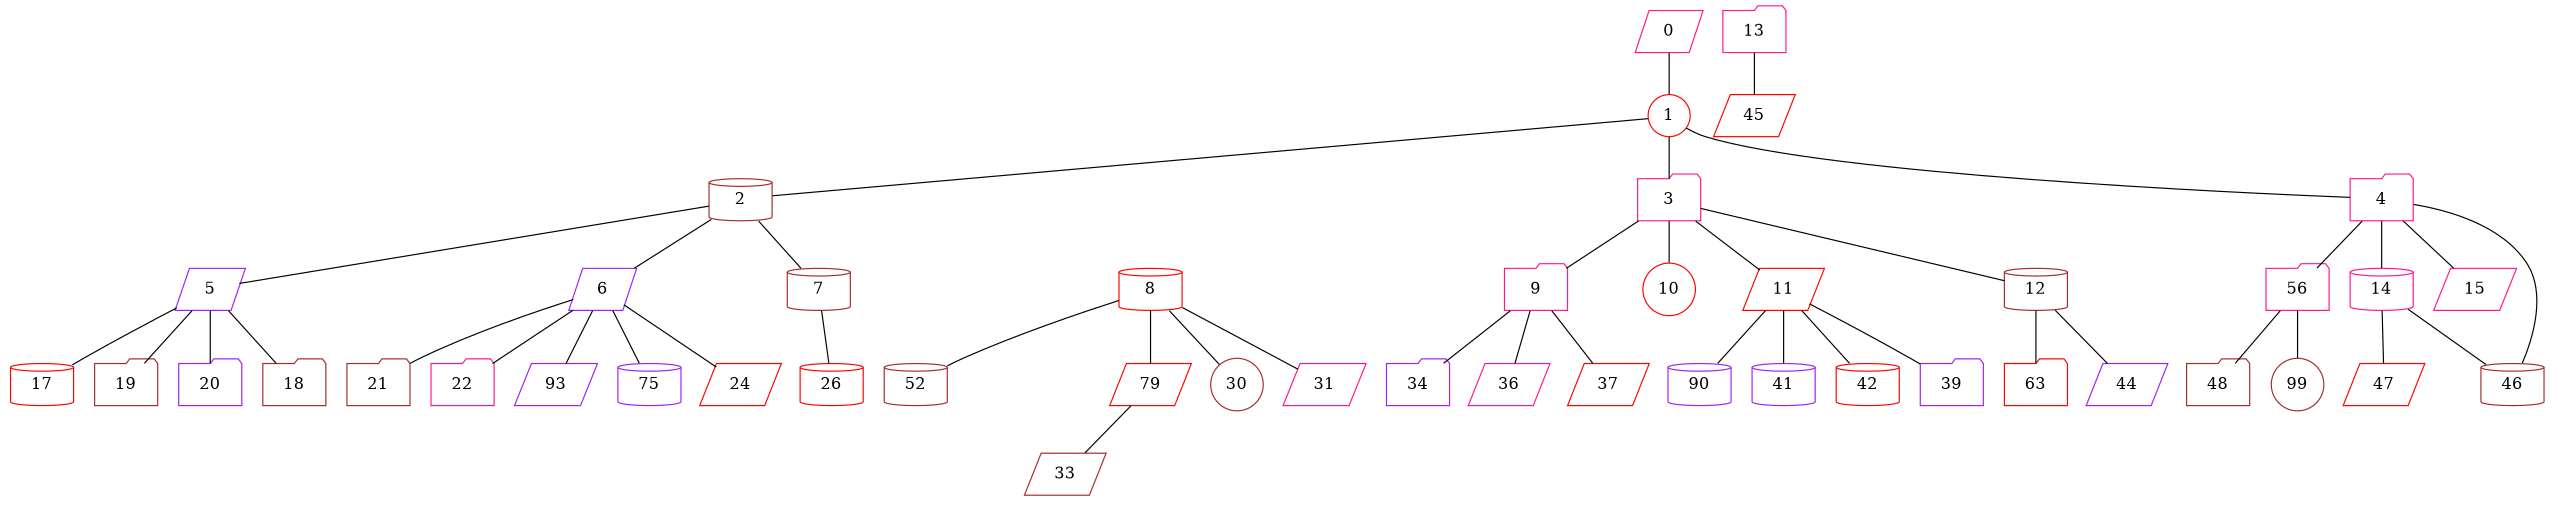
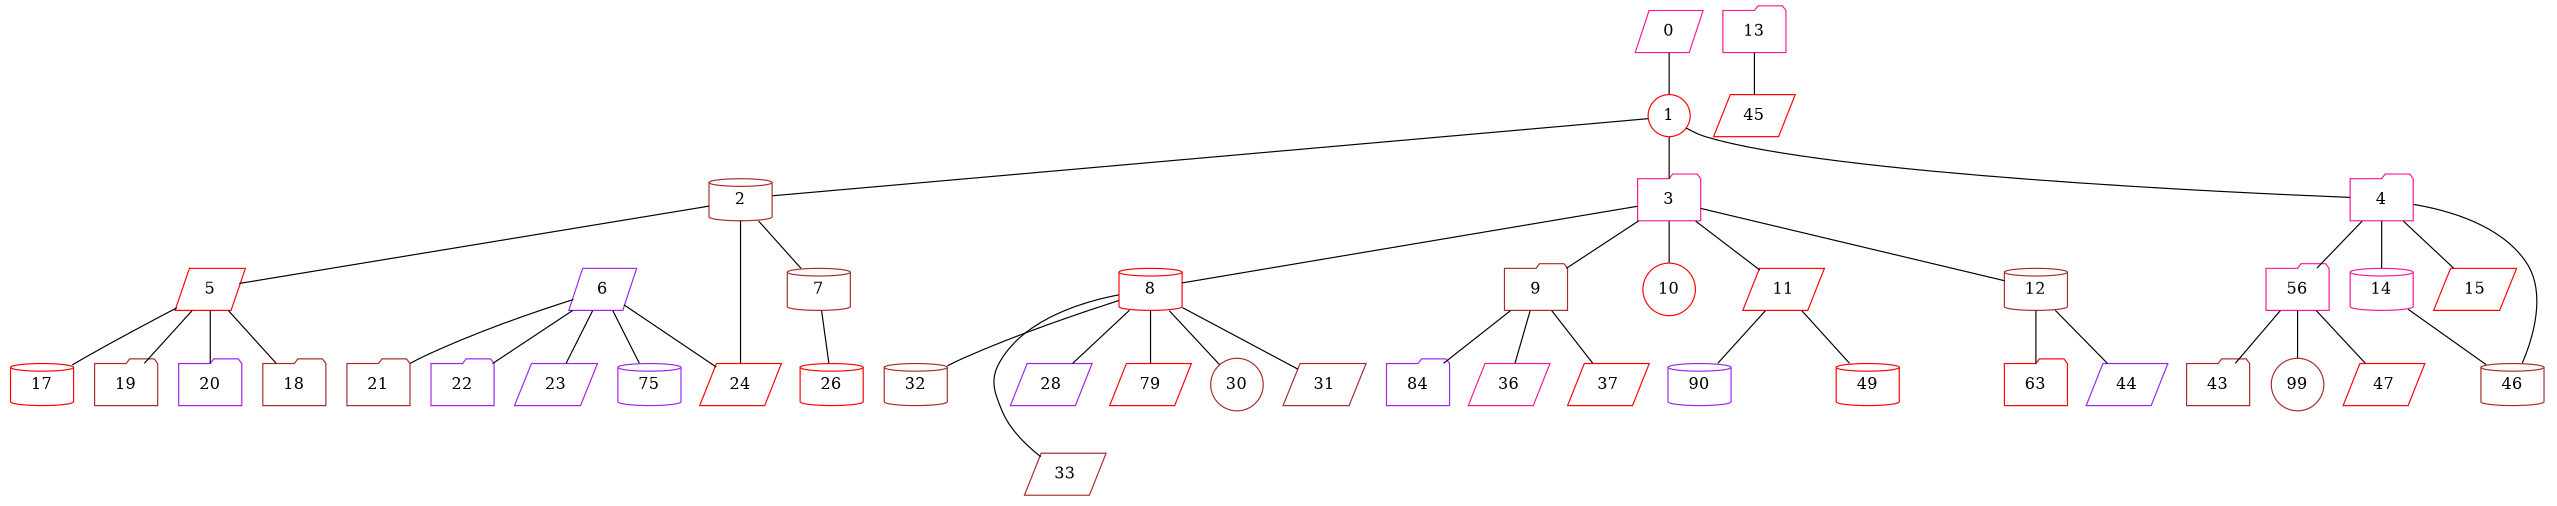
(673, 244) -> (741, 292)
none -> (1410, 245)
(210, 289) -> (210, 289)
(1536, 289) -> (1536, 289)
(2475, 289) -> (2475, 289)
(2383, 337) -> (2341, 337)
(463, 385) -> (463, 385)
(556, 385) -> (556, 385)
(916, 385) -> (916, 385)
none -> (1051, 385)
(1325, 385) -> (1325, 385)
(1418, 385) -> (1418, 385)
(1784, 385) -> none
(1868, 385) -> (1868, 385)
(1952, 385) -> none
(2218, 385) -> (2218, 385)
(1108, 429) -> (1008, 350)
